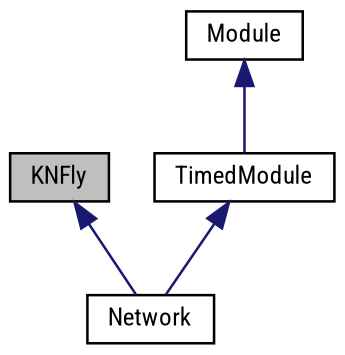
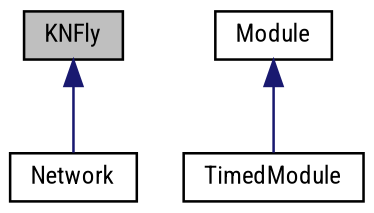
(190, 259) -> none
